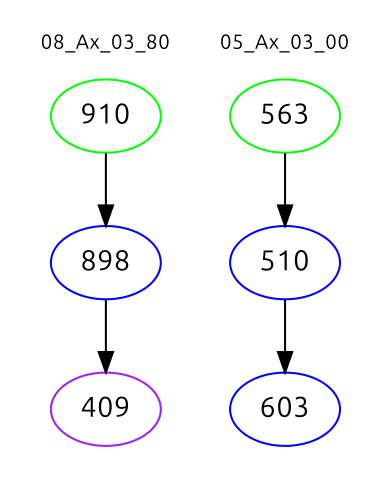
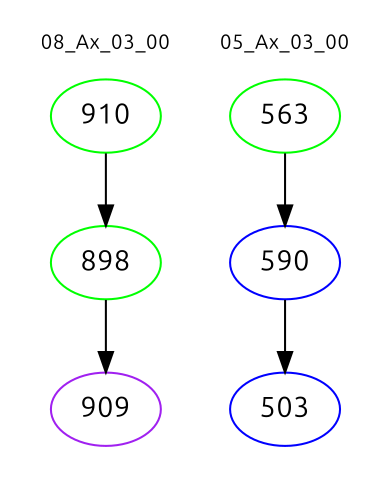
(106, 44) -> (106, 44)
(106, 263) -> (106, 263)
(285, 263) -> (285, 263)
(106, 409) -> (106, 409)
(285, 409) -> (285, 409)
